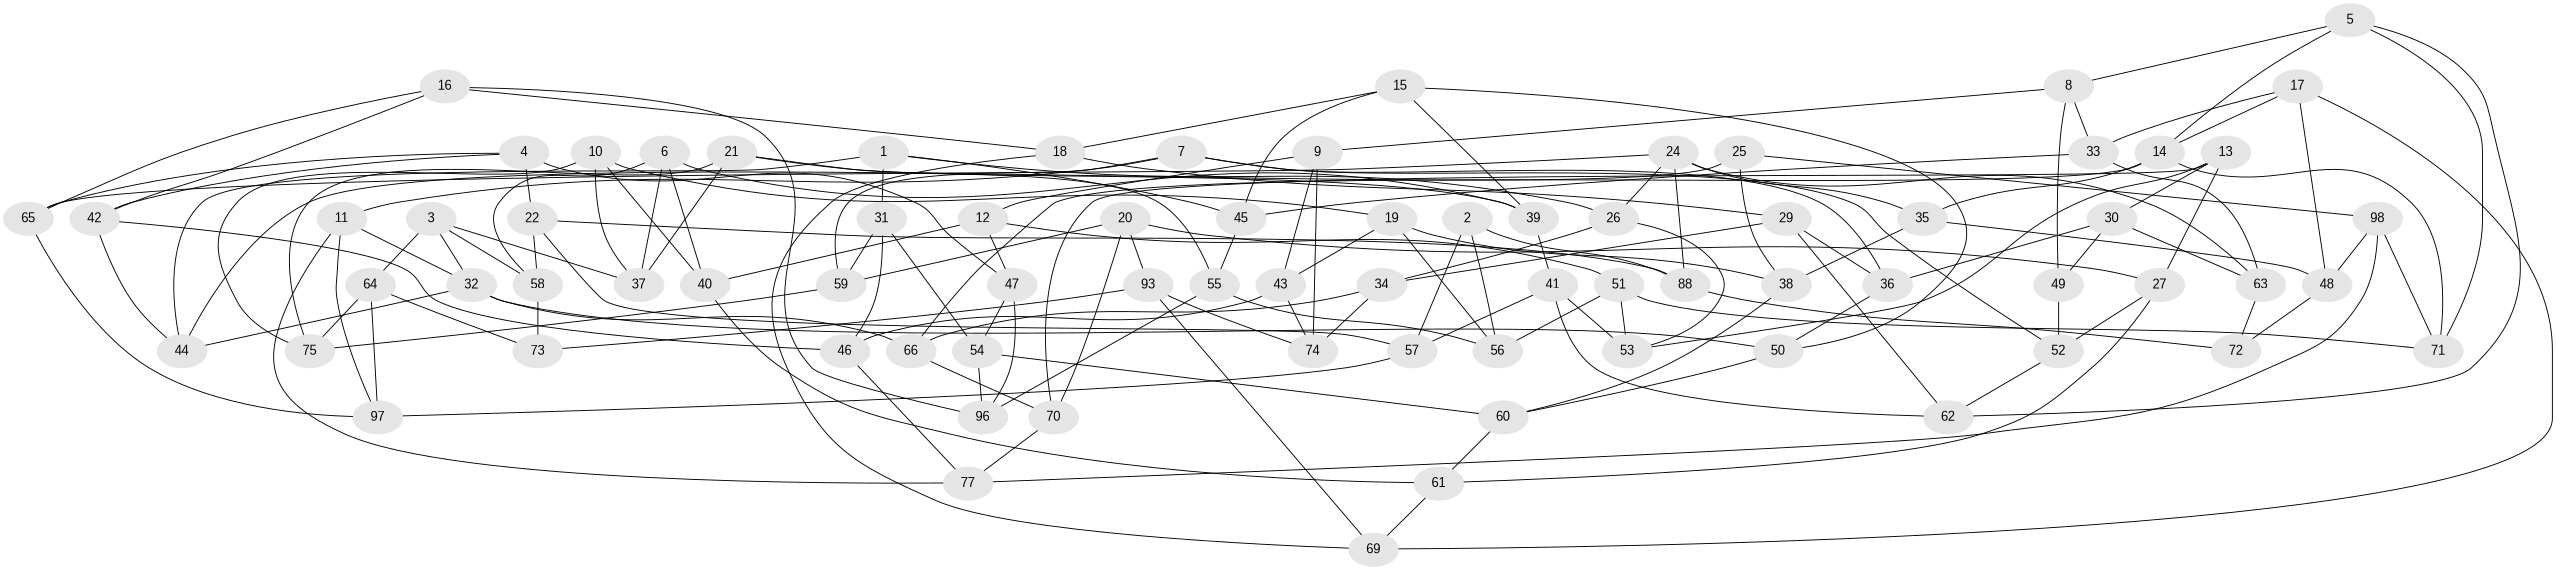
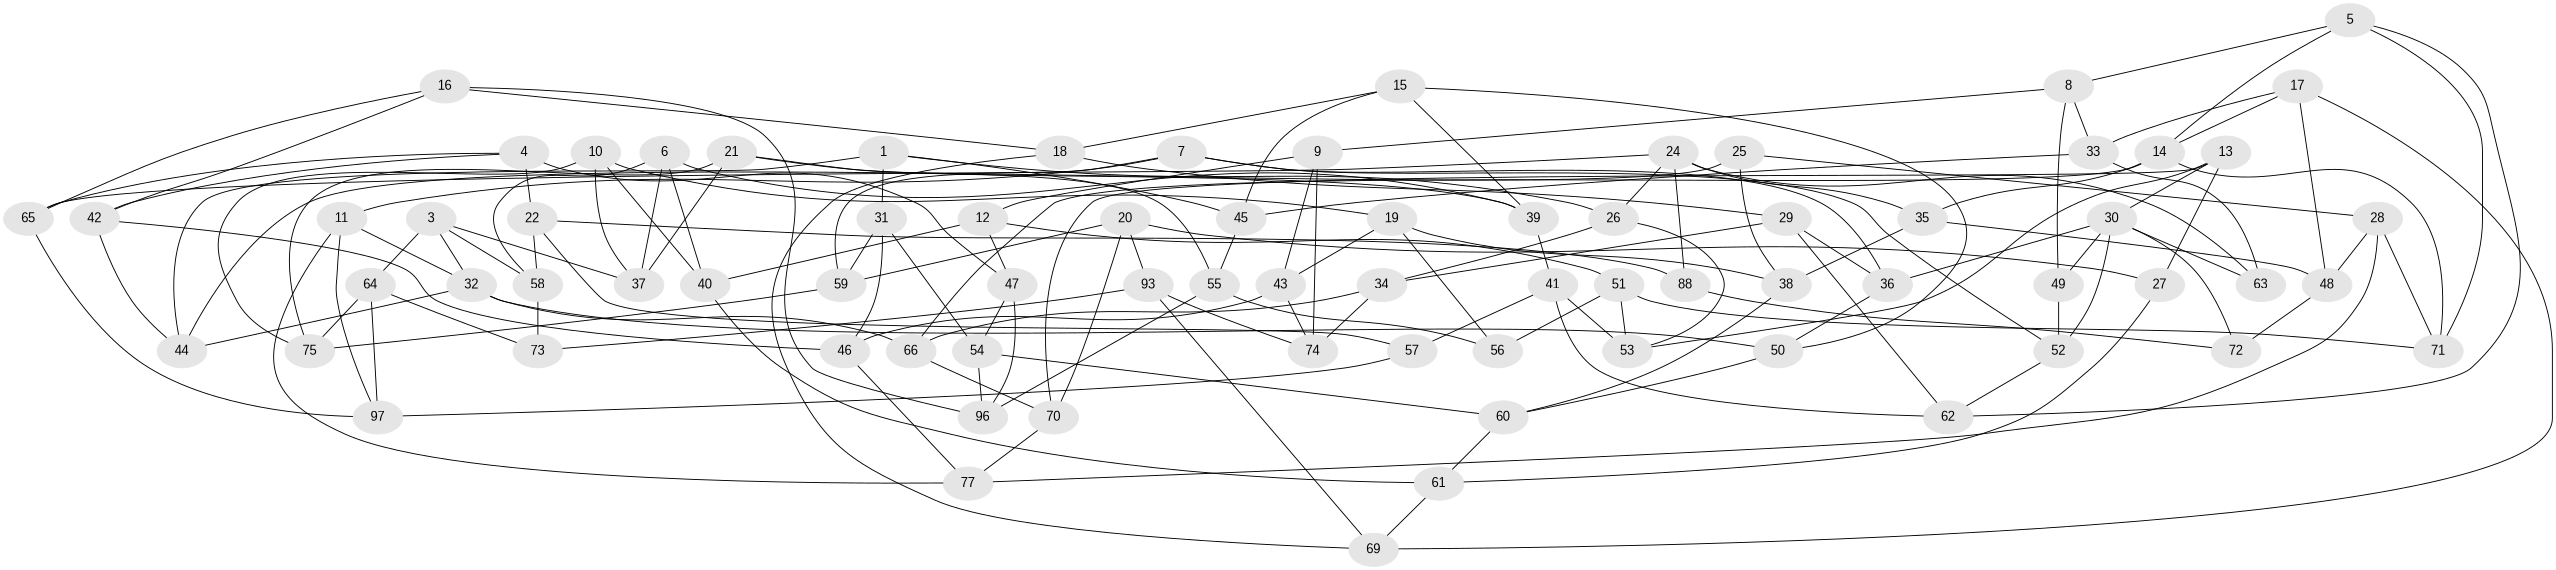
(1467, 219) -> none
(2378, 219) -> (2378, 219)
(2109, 318) -> (2097, 289)
(2249, 318) -> (2194, 270)
